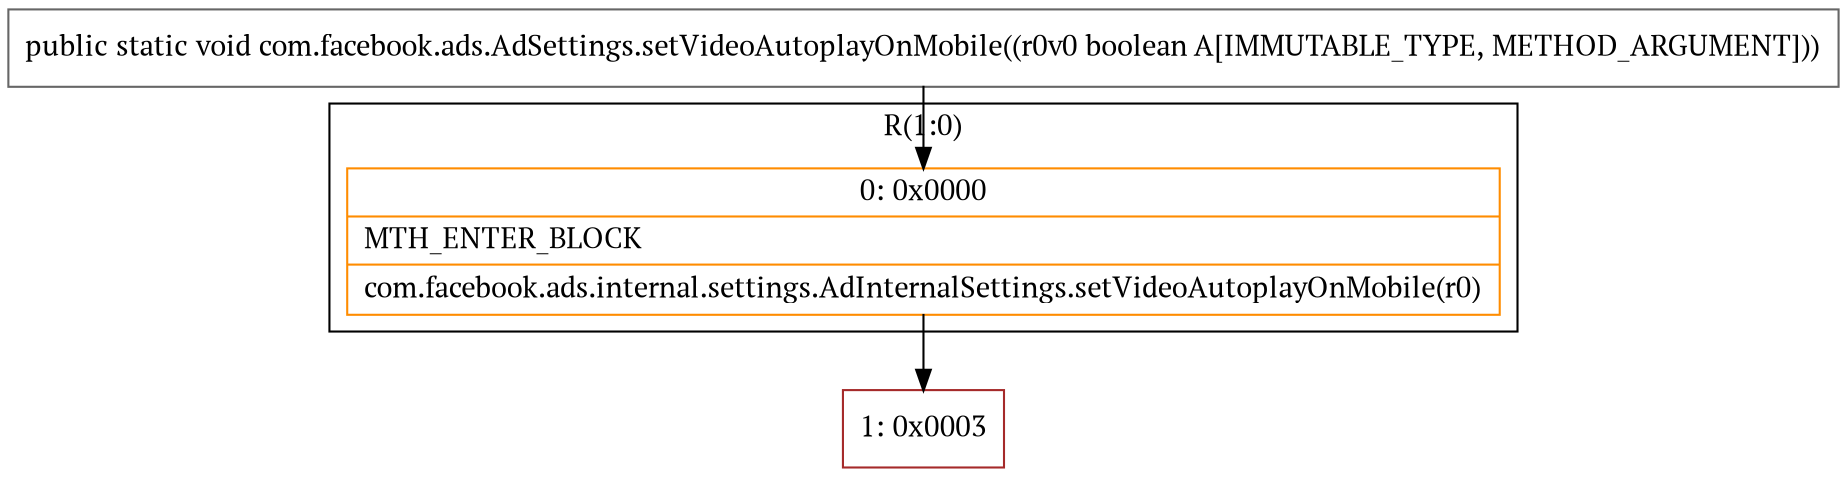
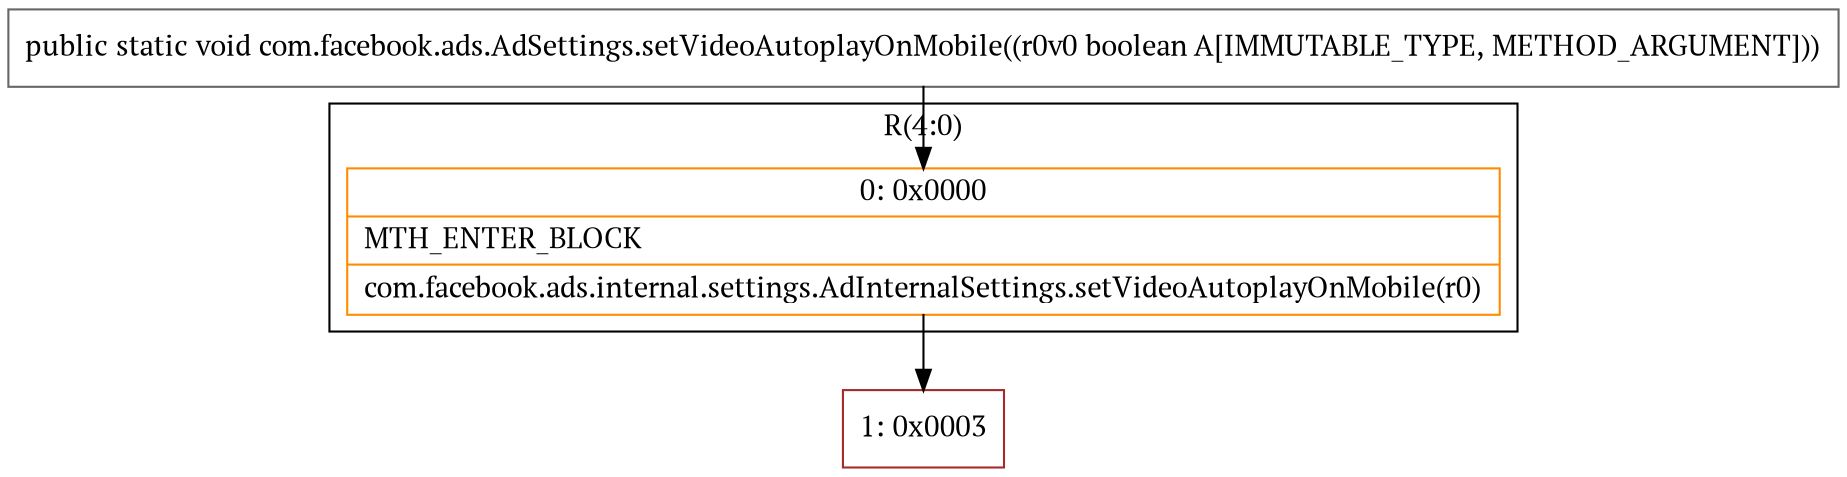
(923, 128) -> (923, 128)
